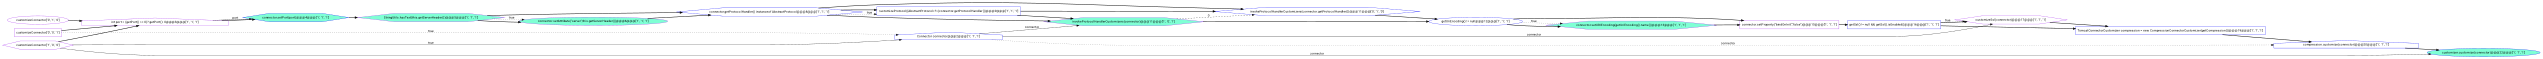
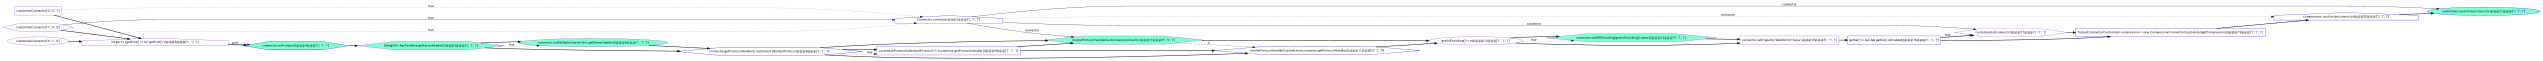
(1476, 21) -> (1476, 41)
none -> (487, 32)
(1244, 55) -> (1704, 6)
